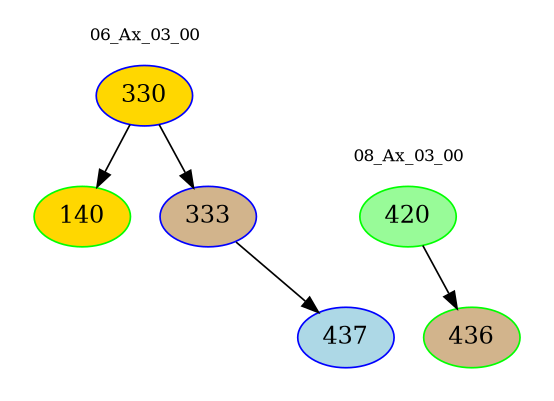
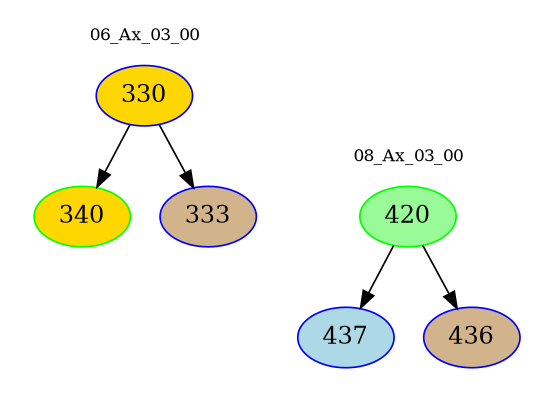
(82, 217) -> (82, 217)
(271, 272) -> (381, 269)
(472, 338) -> (472, 338)
